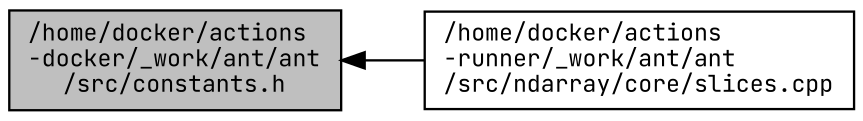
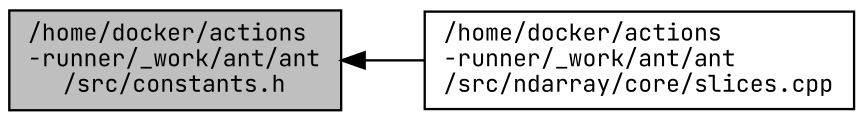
(175, 60) -> (175, 60)
